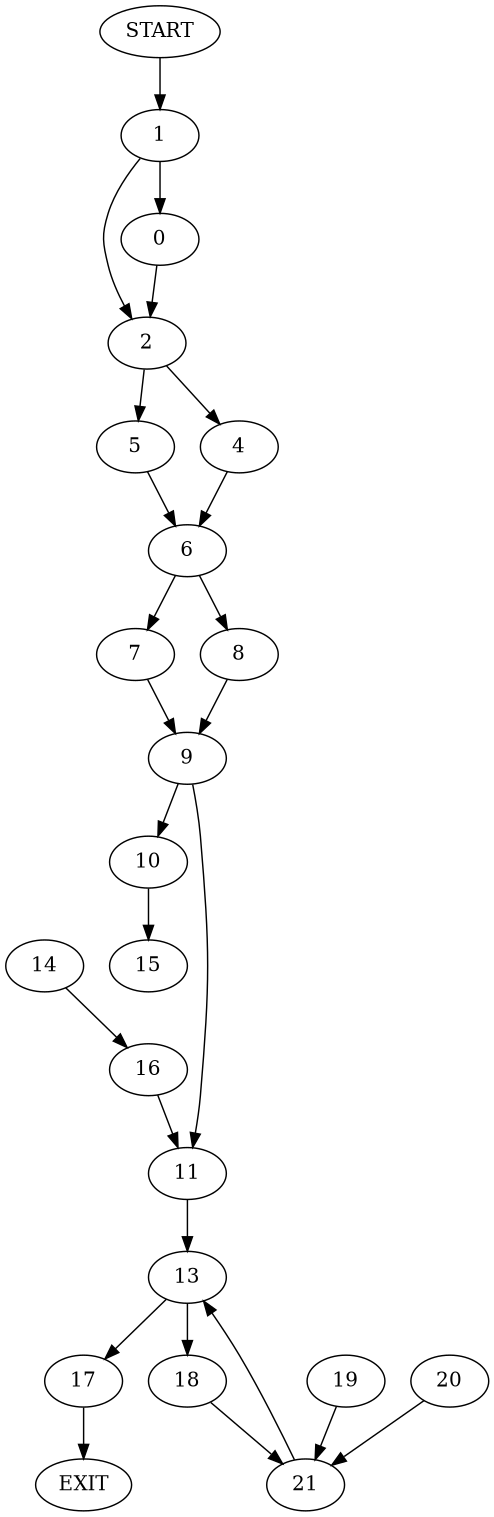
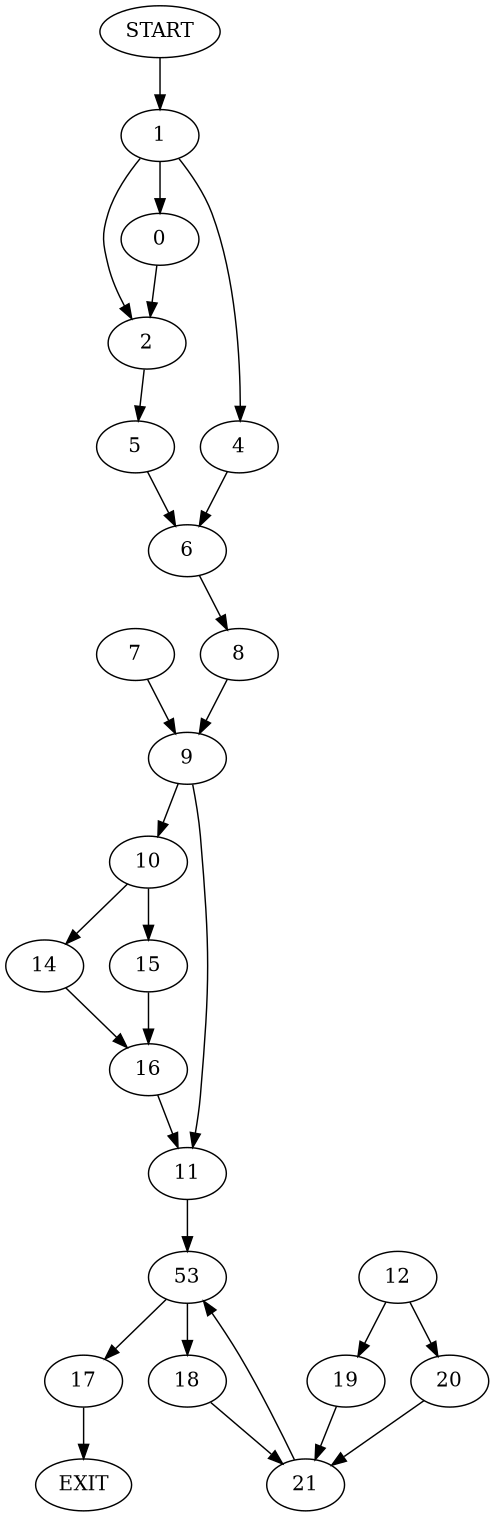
(188, 390) -> (229, 277)
(165, 596) -> none
none -> (102, 909)
none -> (148, 1011)
(187, 1277) -> (187, 1277)
none -> (398, 1277)
